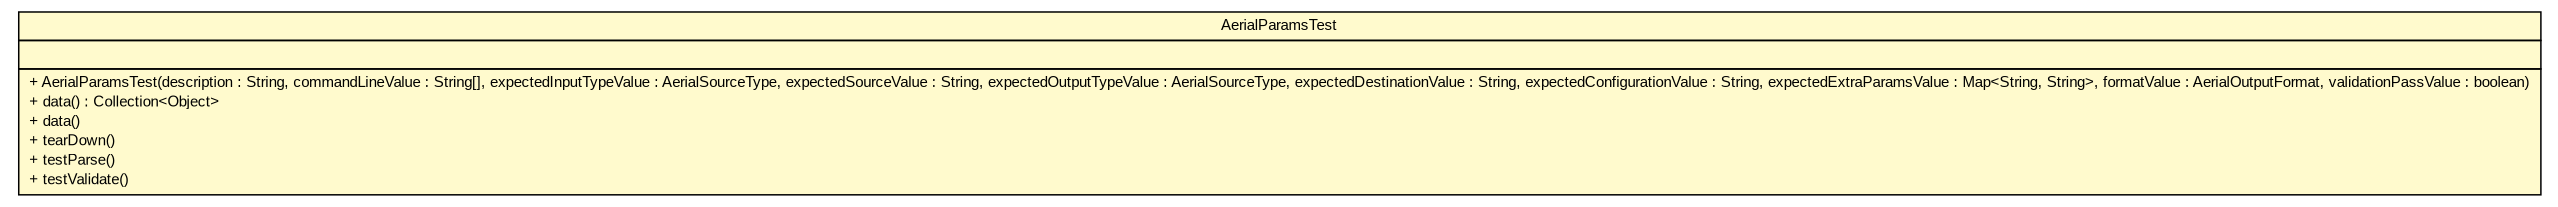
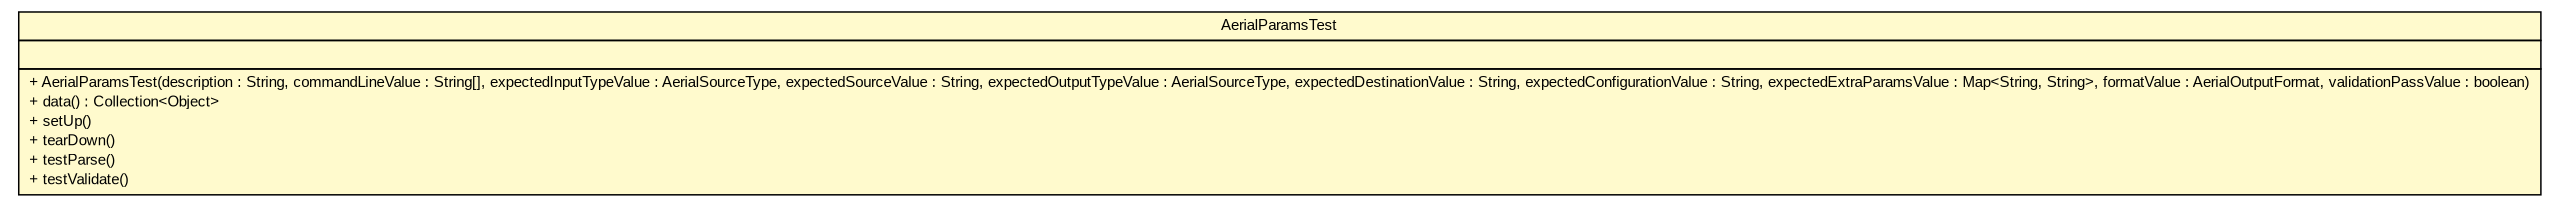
(55, 121) -> (61, 121)
